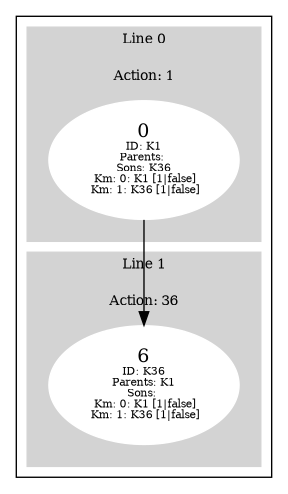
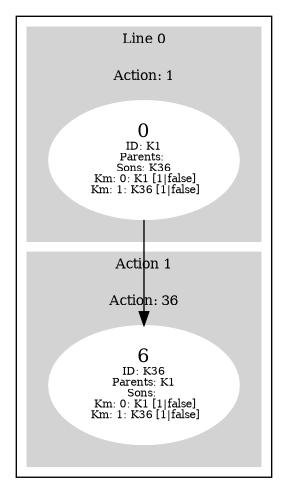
(144, 265) -> (144, 265)
